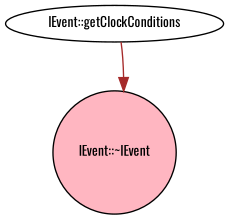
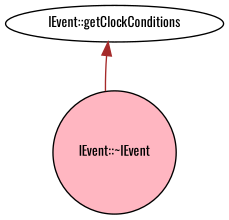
(123, 60) -> (106, 73)
